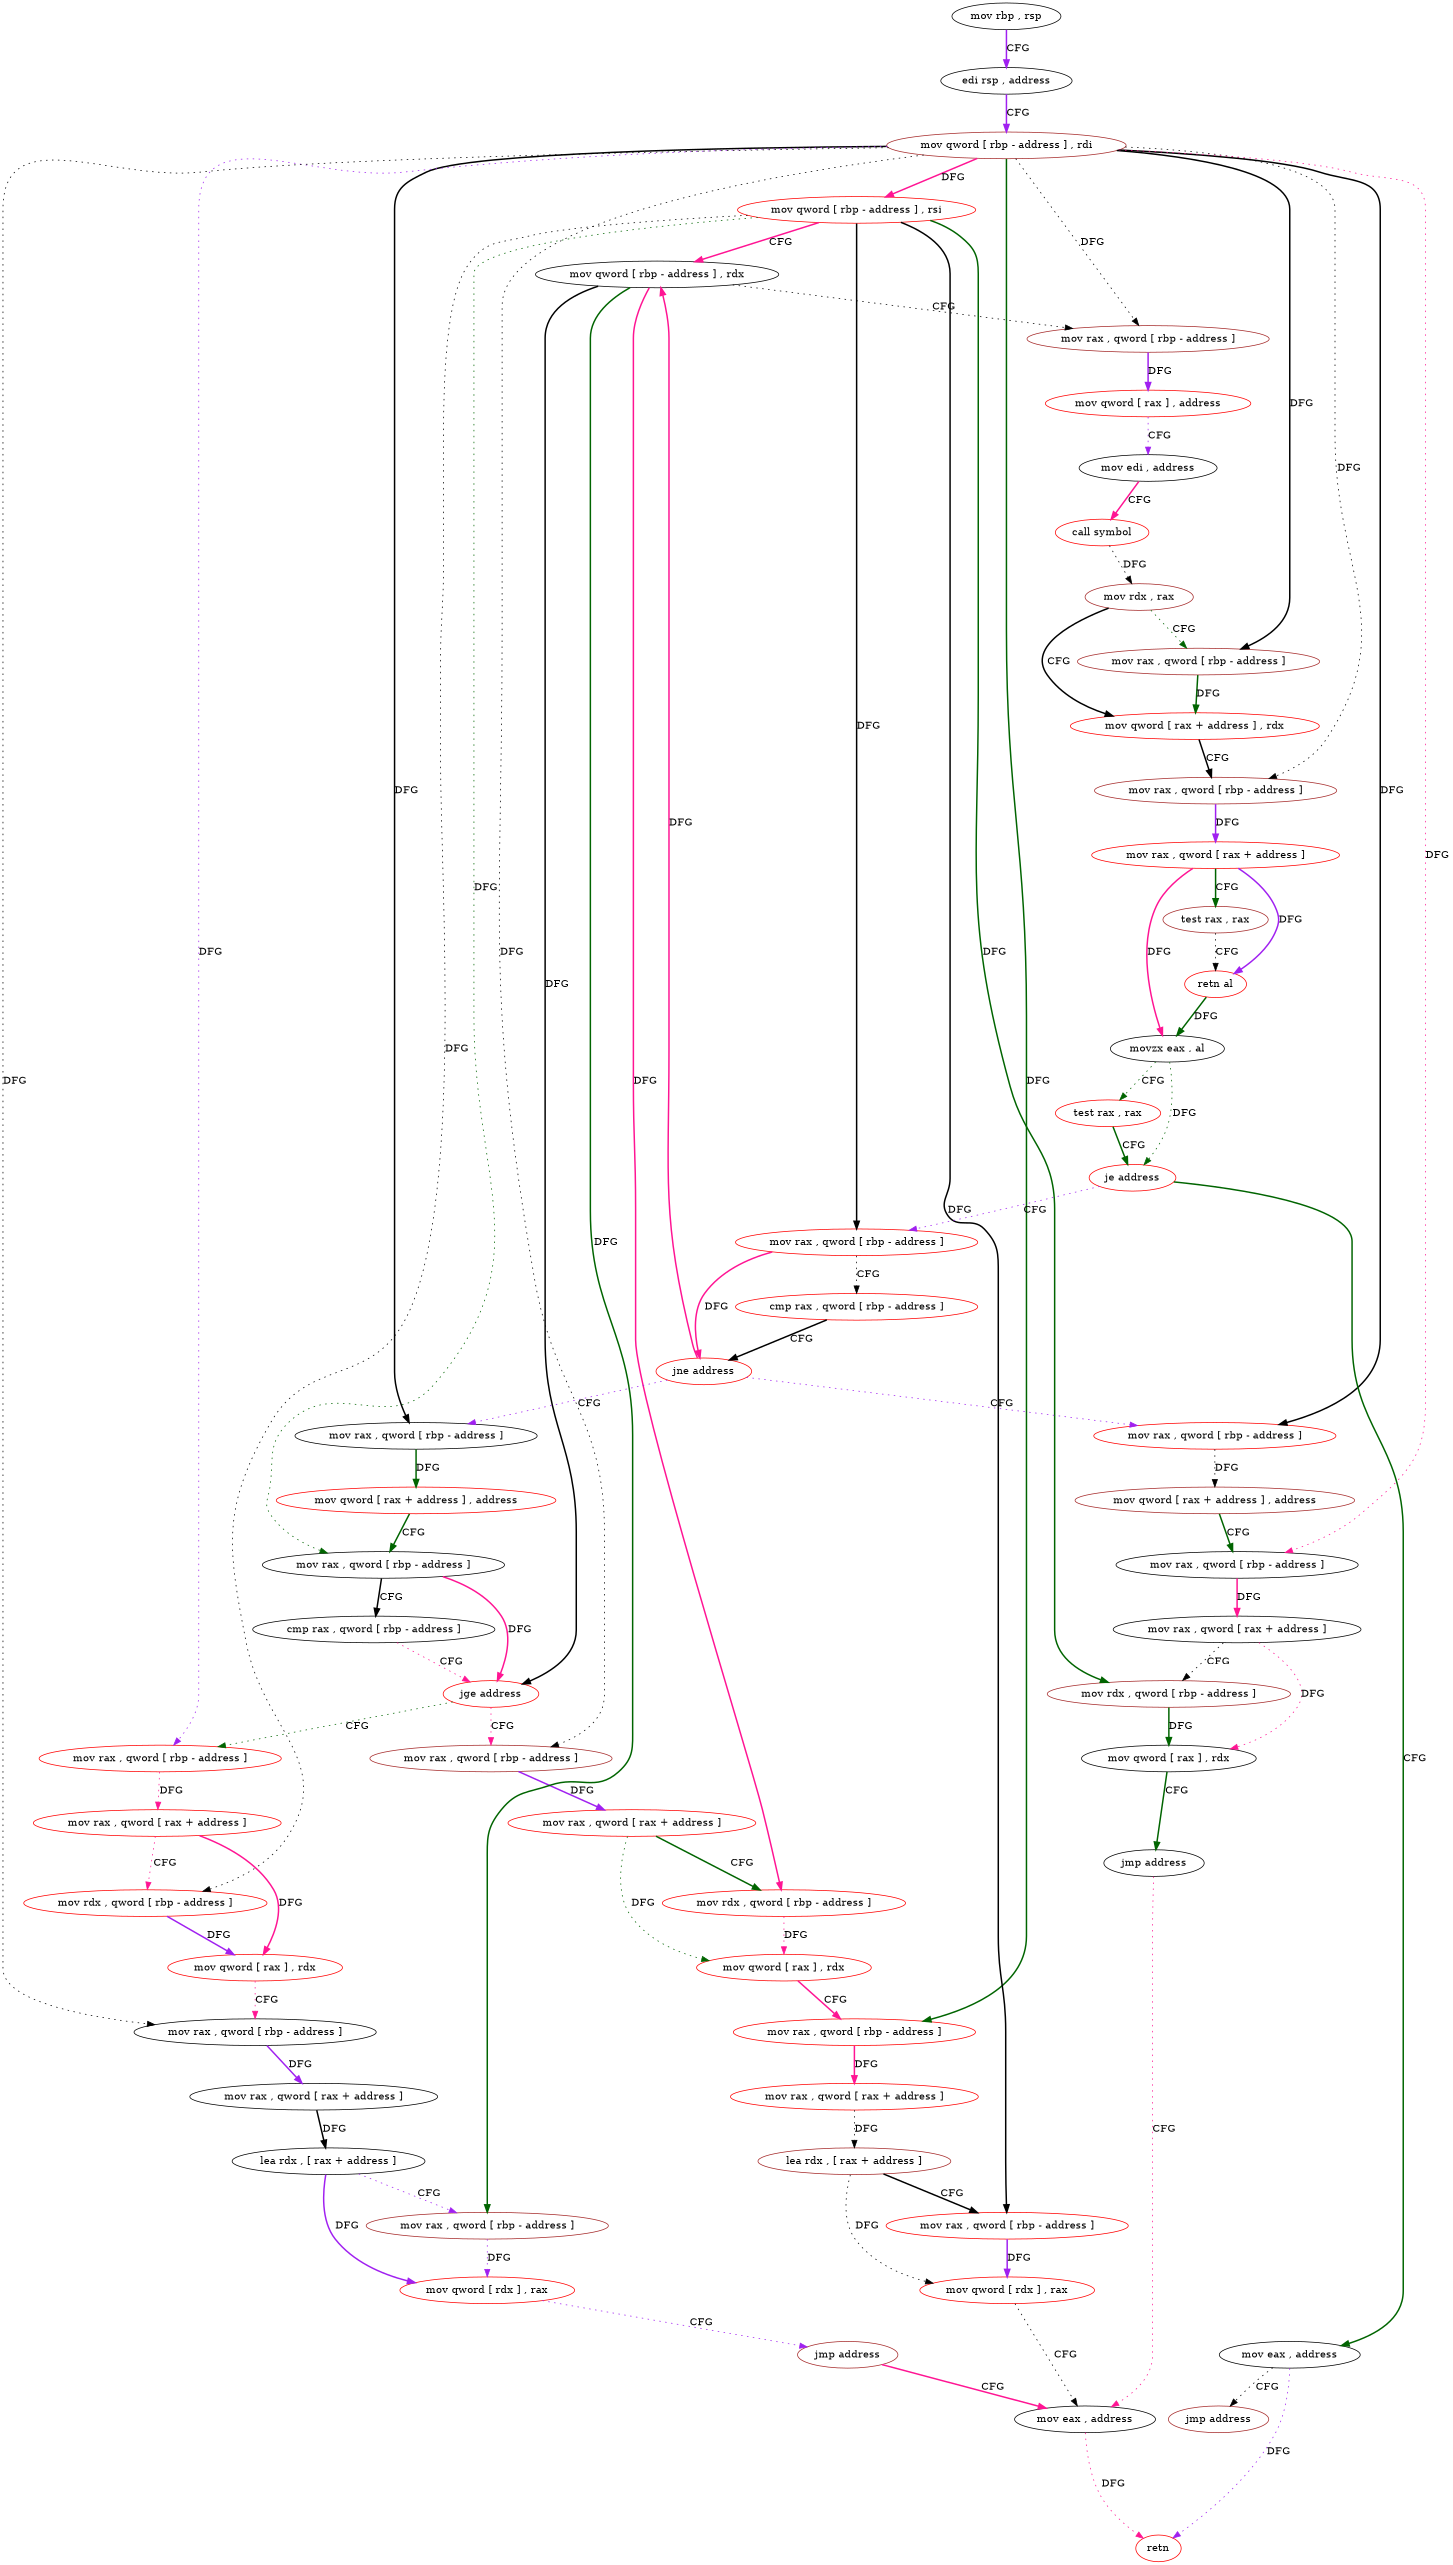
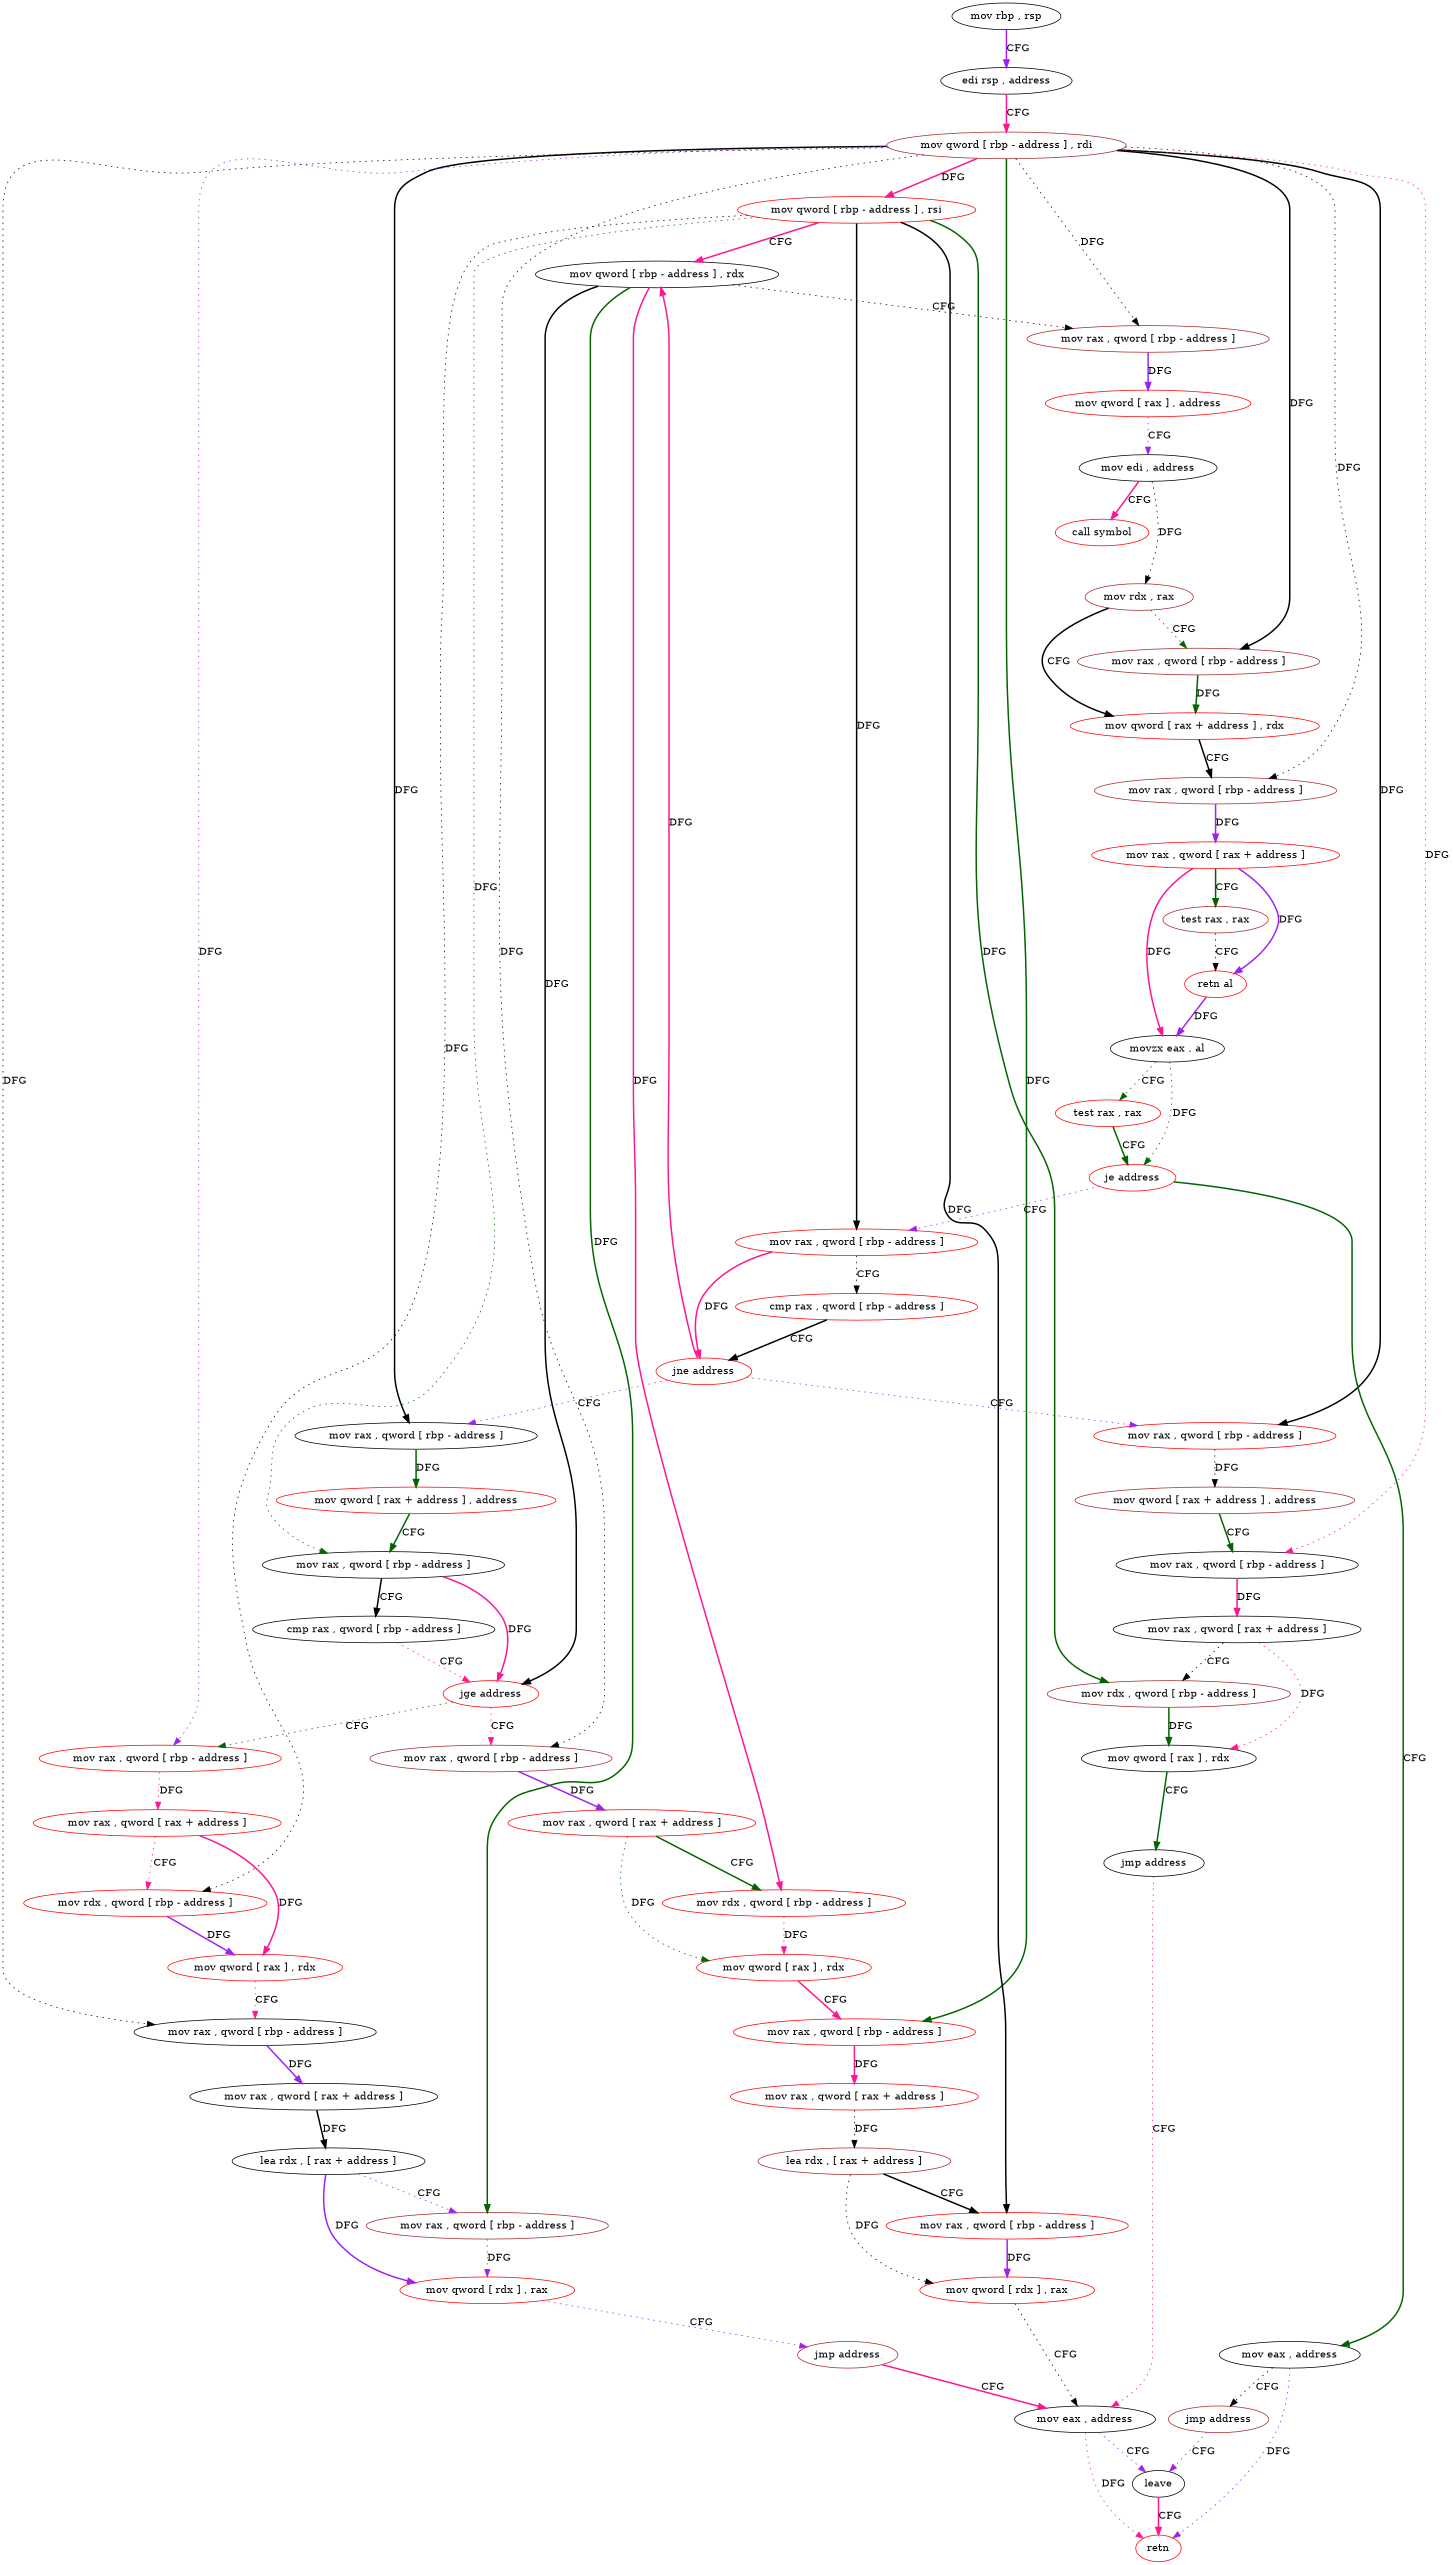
(1006, 109) -> (1006, 109)
(1119, 561) -> (1158, 530)
(1194, 1013) -> (1194, 1013)
none -> (1158, 2484)
